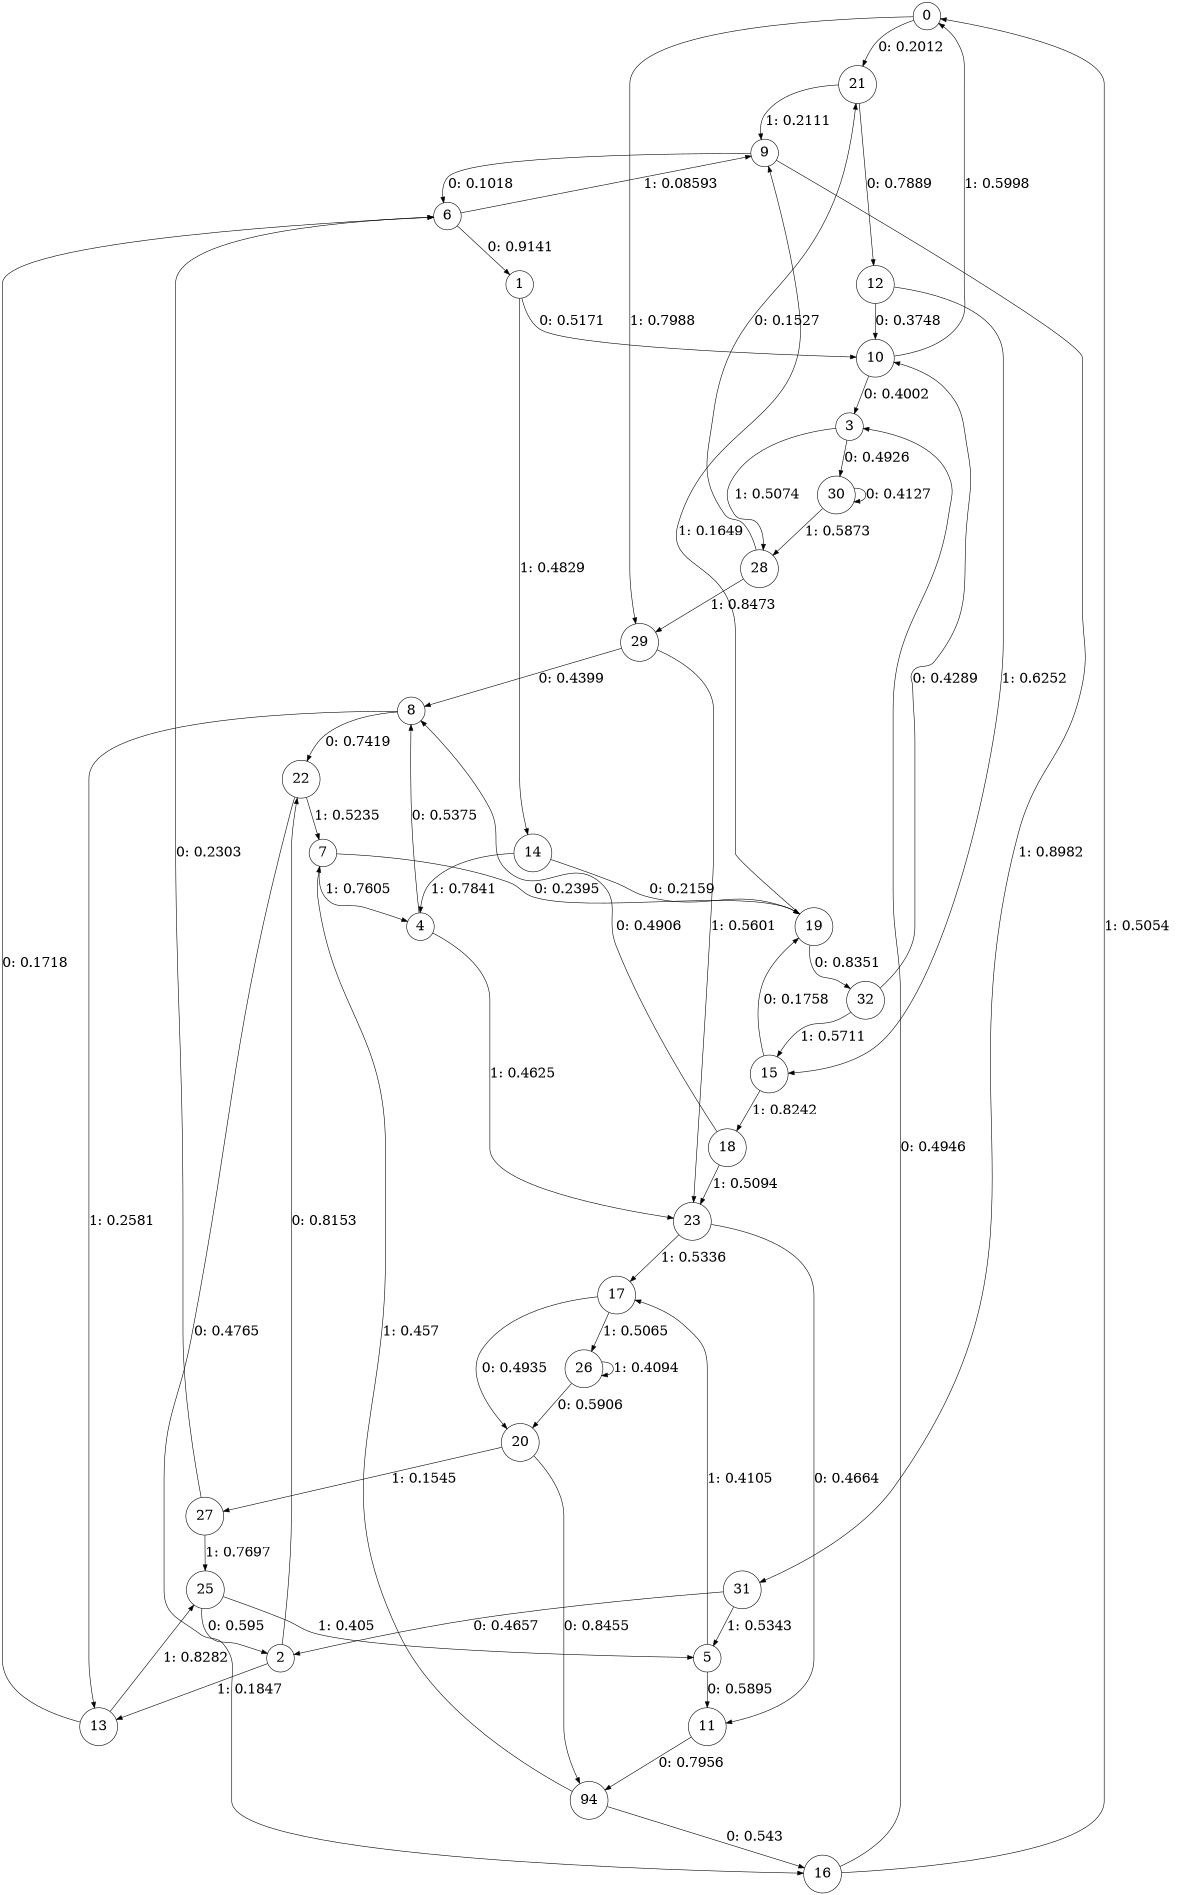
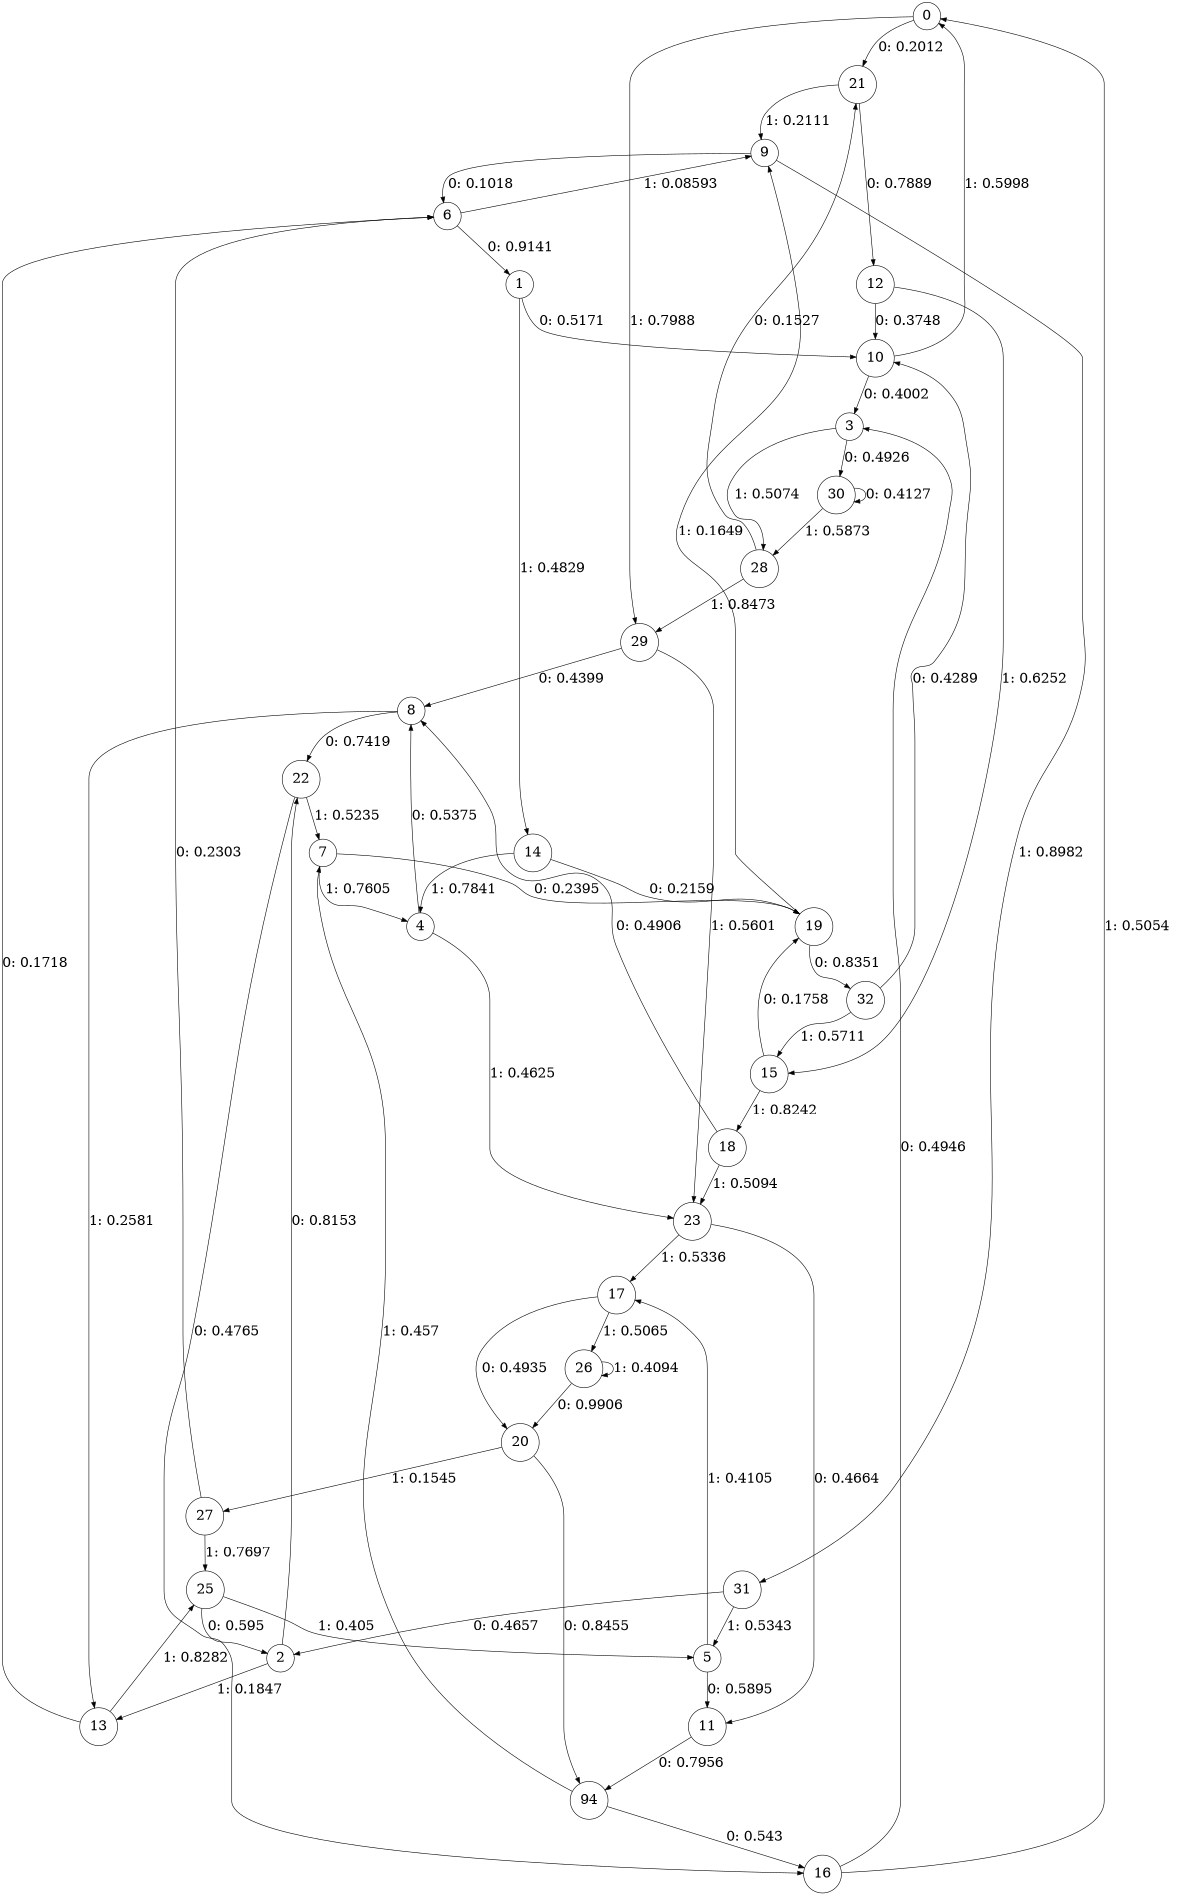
(597, 1406) -> (597, 1406)
